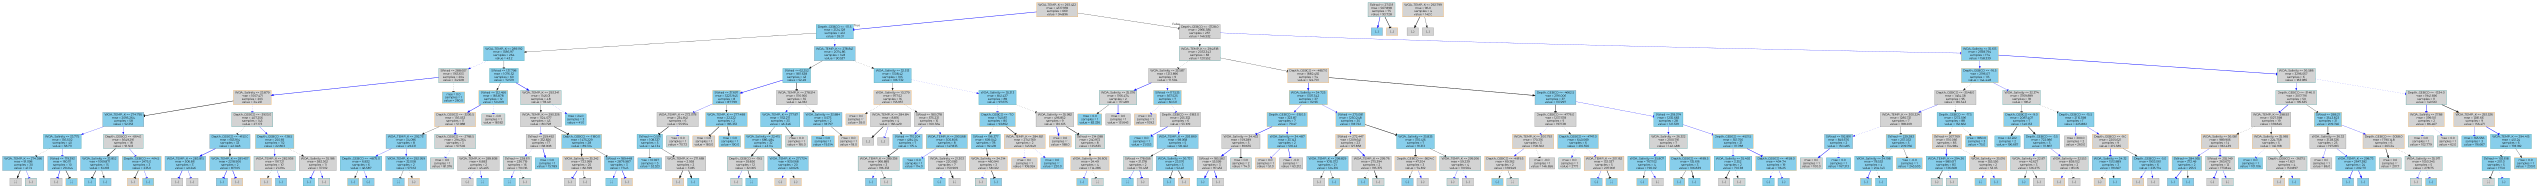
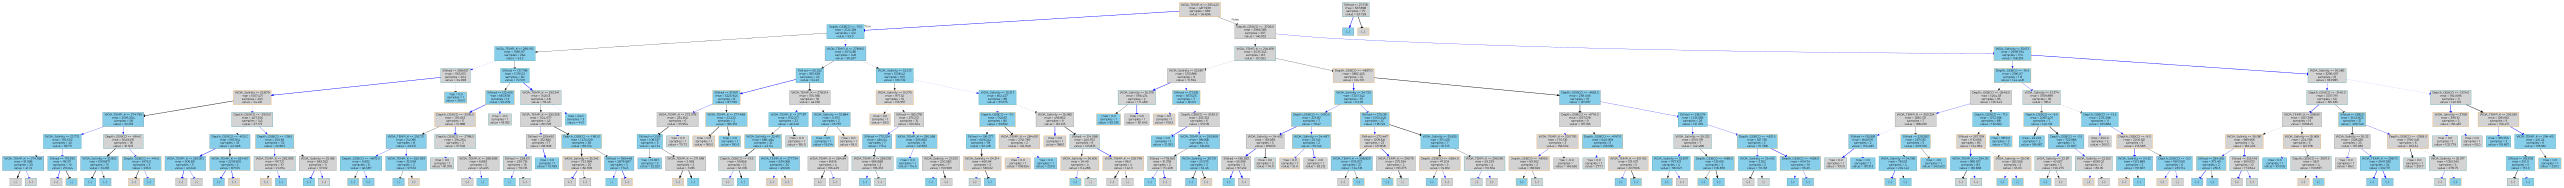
(493, 109) -> (500, 108)
(898, 130) -> (854, 152)
none -> (1104, 152)
